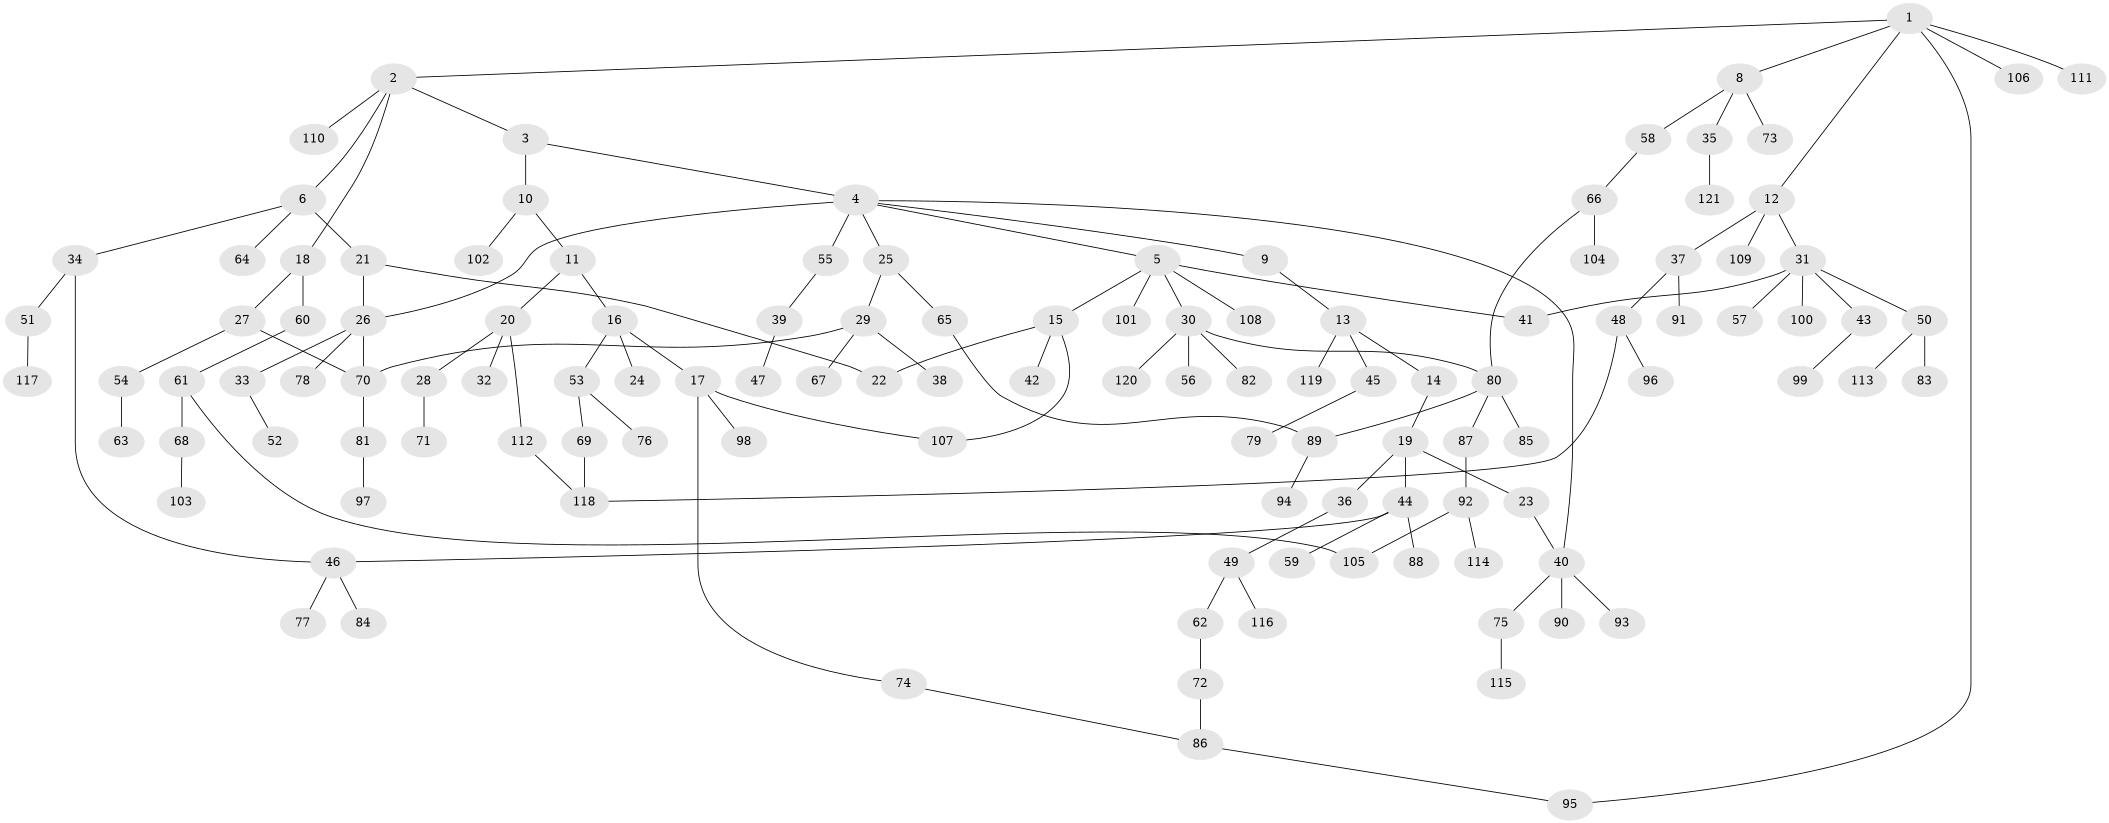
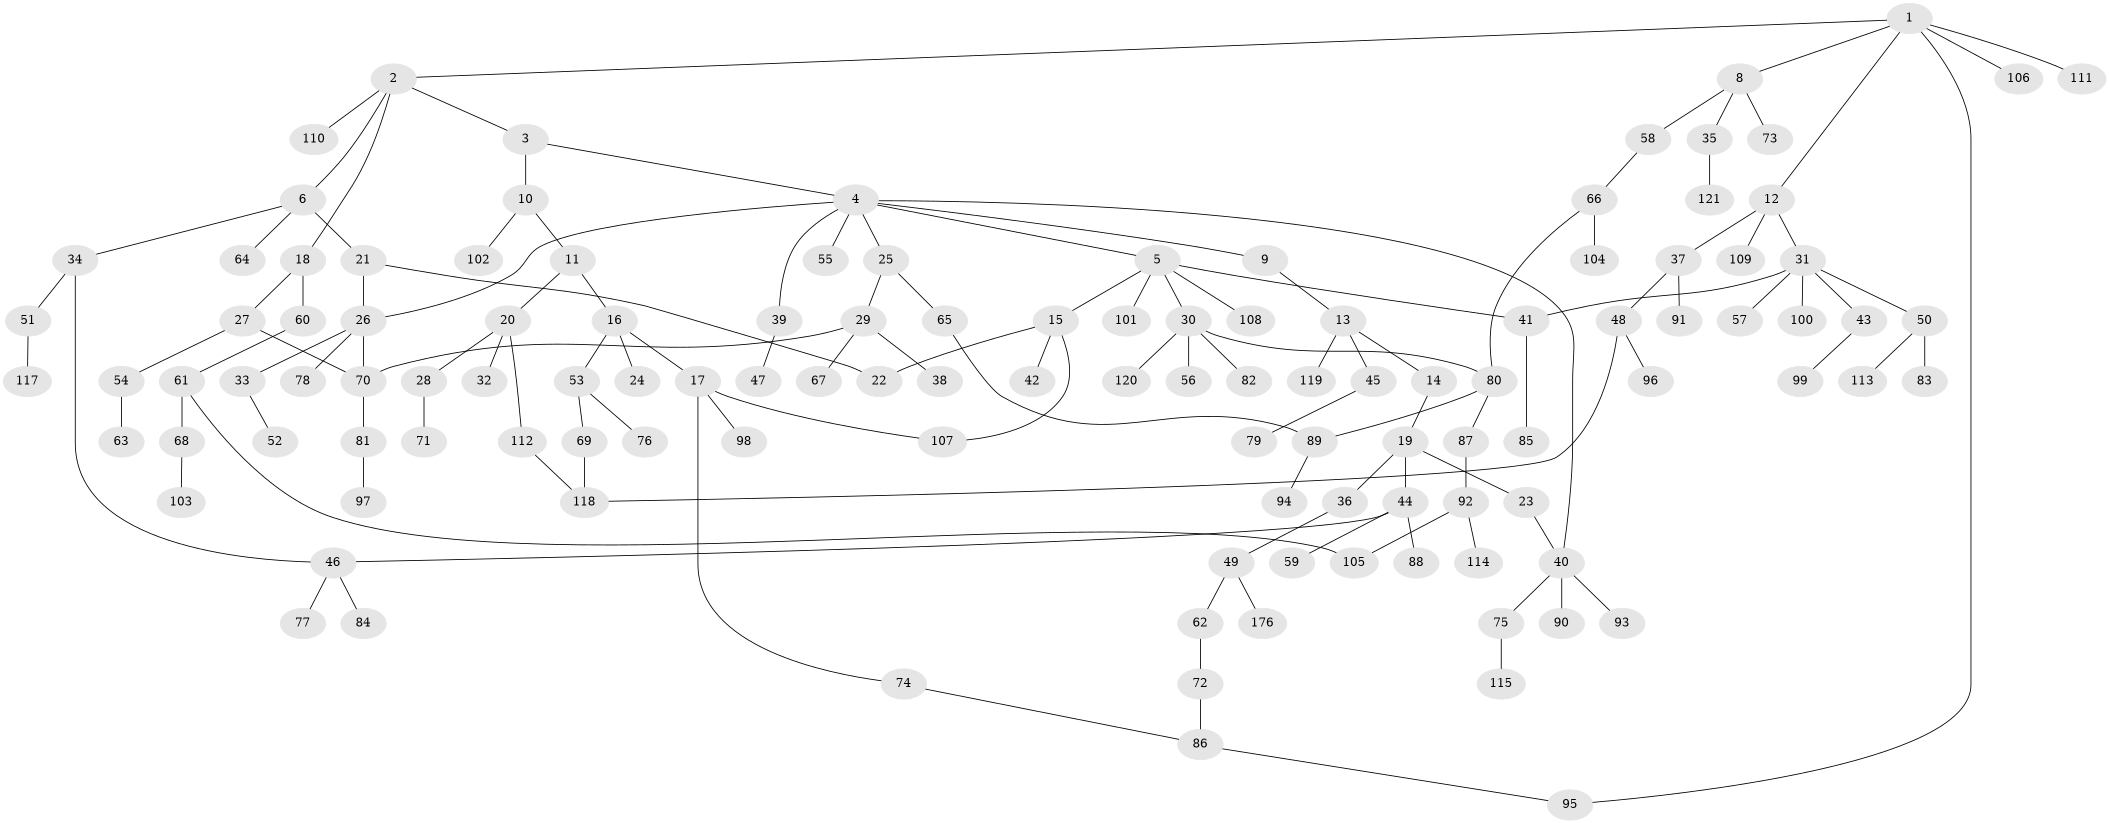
(803, 291) -> (794, 248)
(1510, 412) -> (1526, 381)
(1263, 623) -> (1263, 623)
